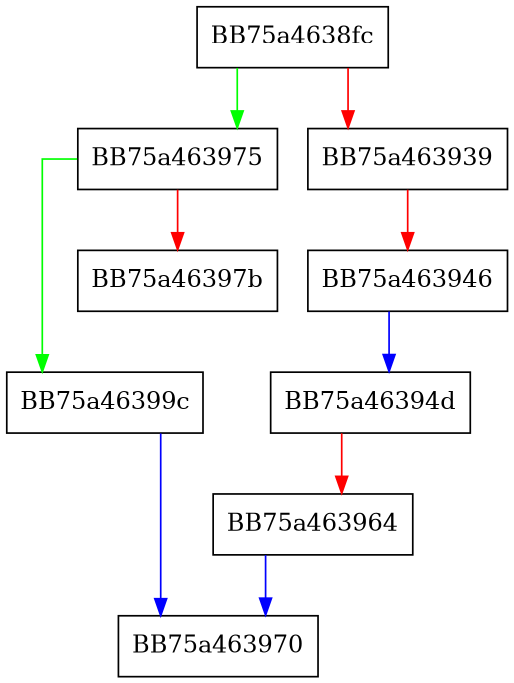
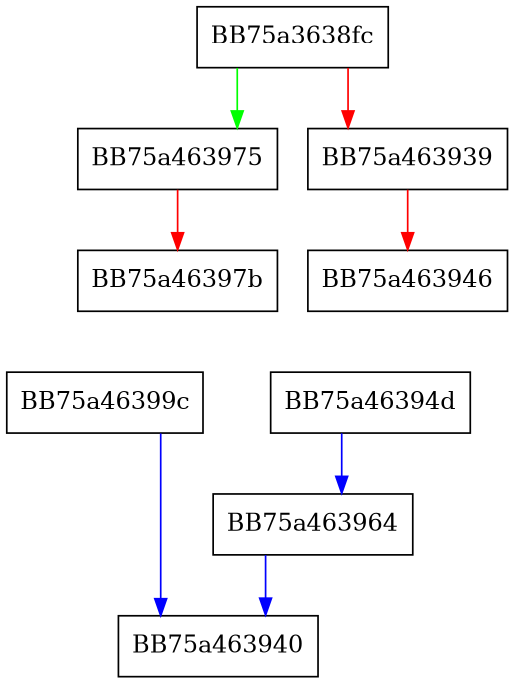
(293, 37) -> (293, 37)
(42, 240) -> none
(389, 333) -> none
(342, 455) -> (342, 455)
(218, 646) -> (218, 646)
